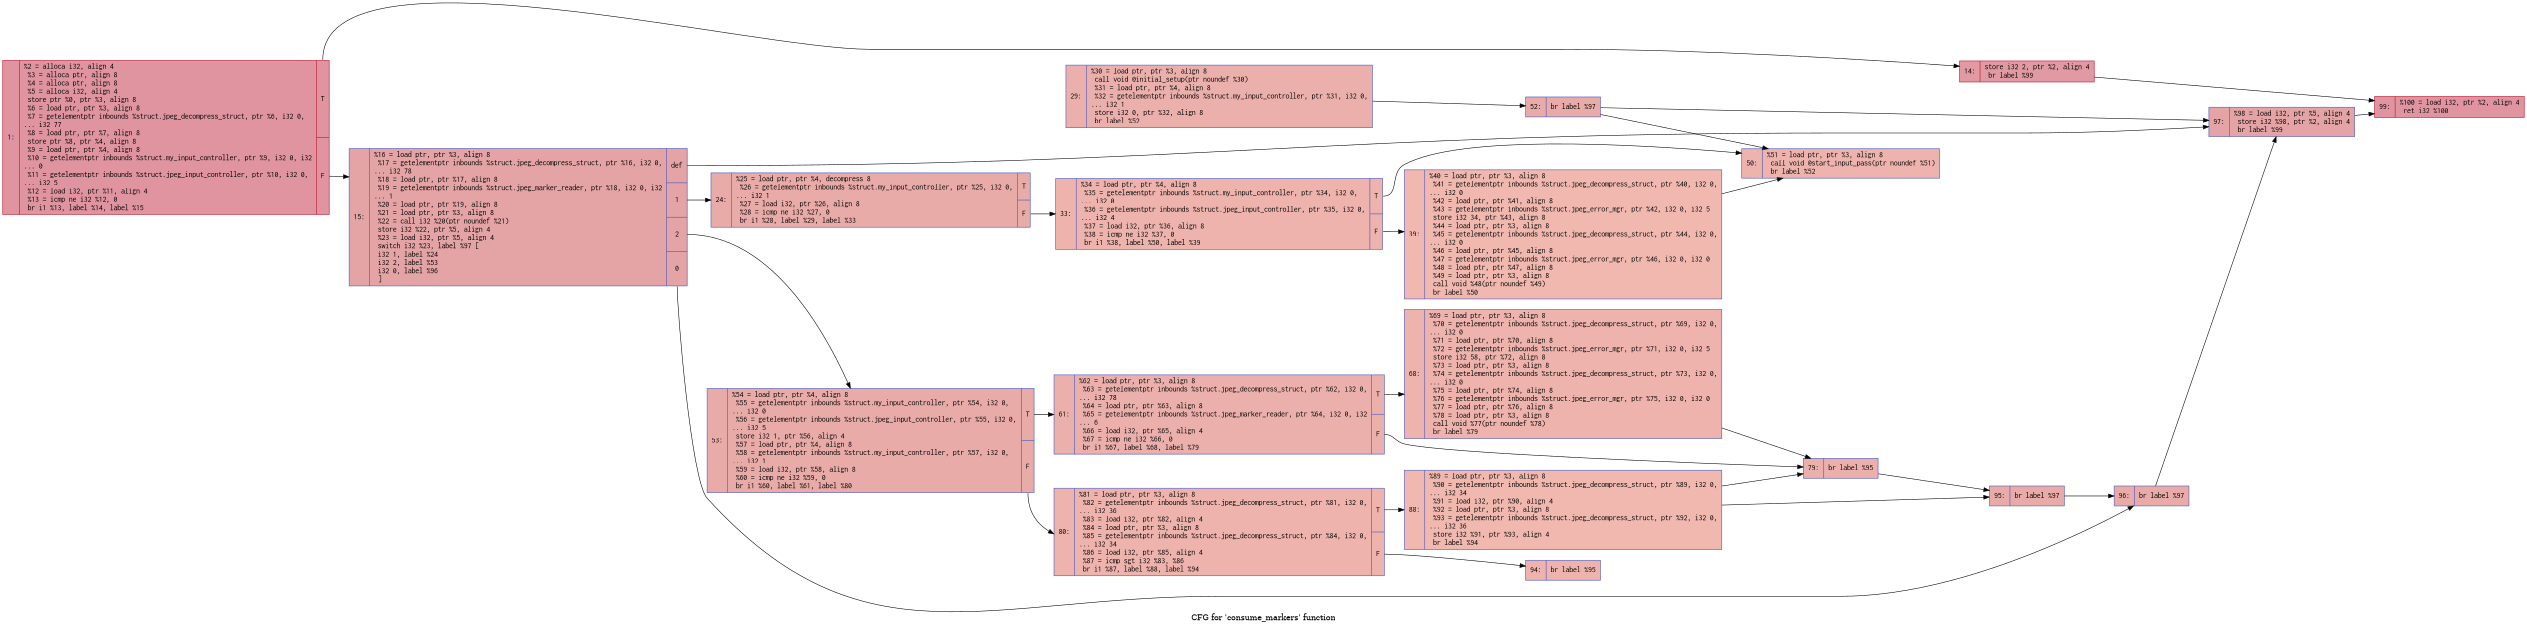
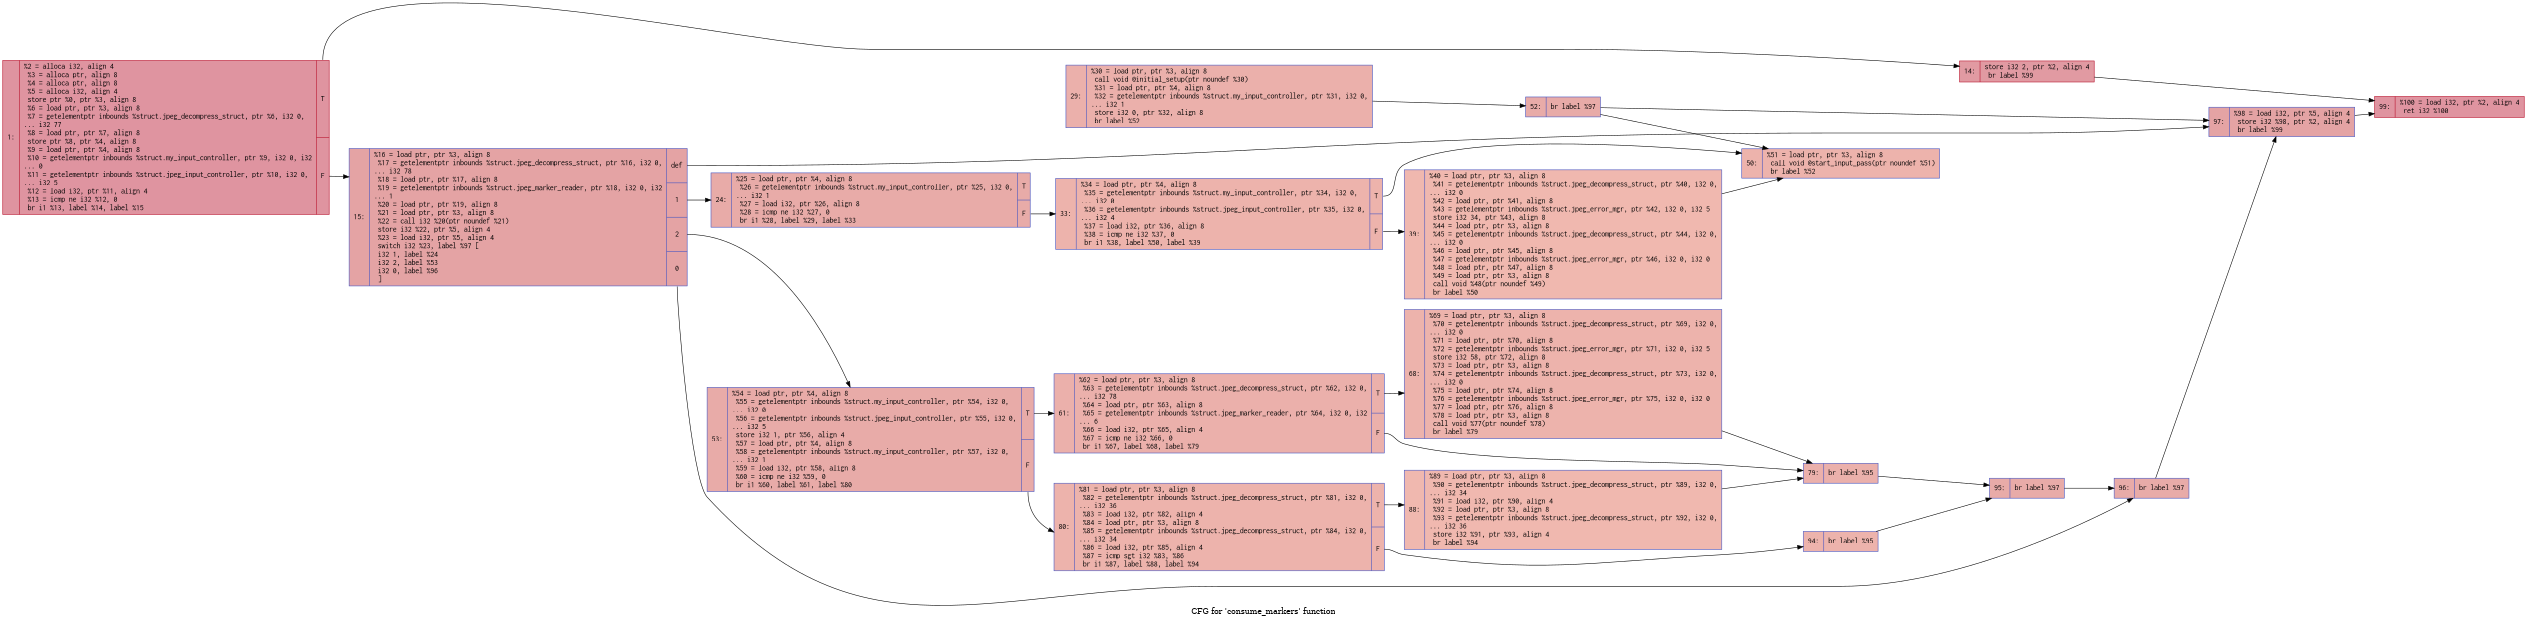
(804, 179) -> (794, 179)
(1853, 501) -> (1931, 516)
